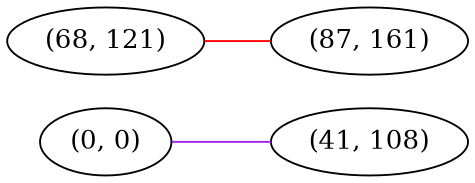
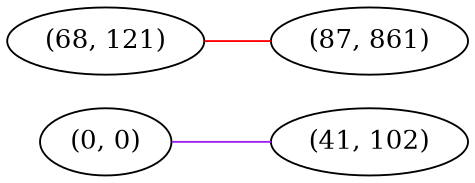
(369, 41) -> (369, 41)
(369, 142) -> (369, 142)
